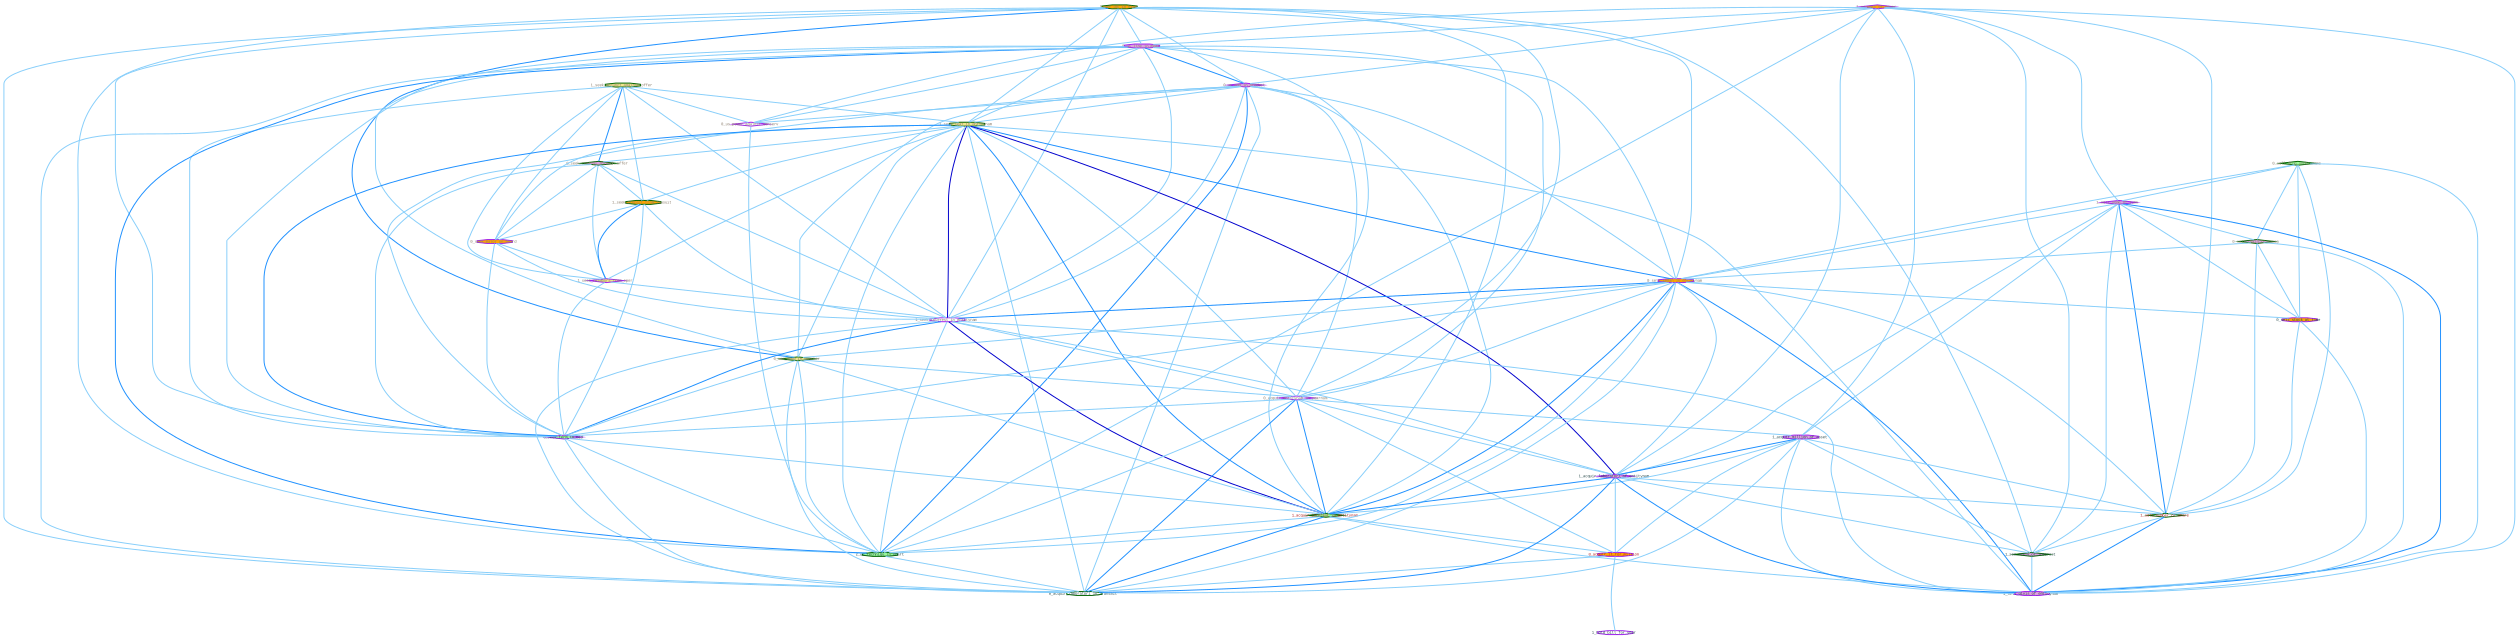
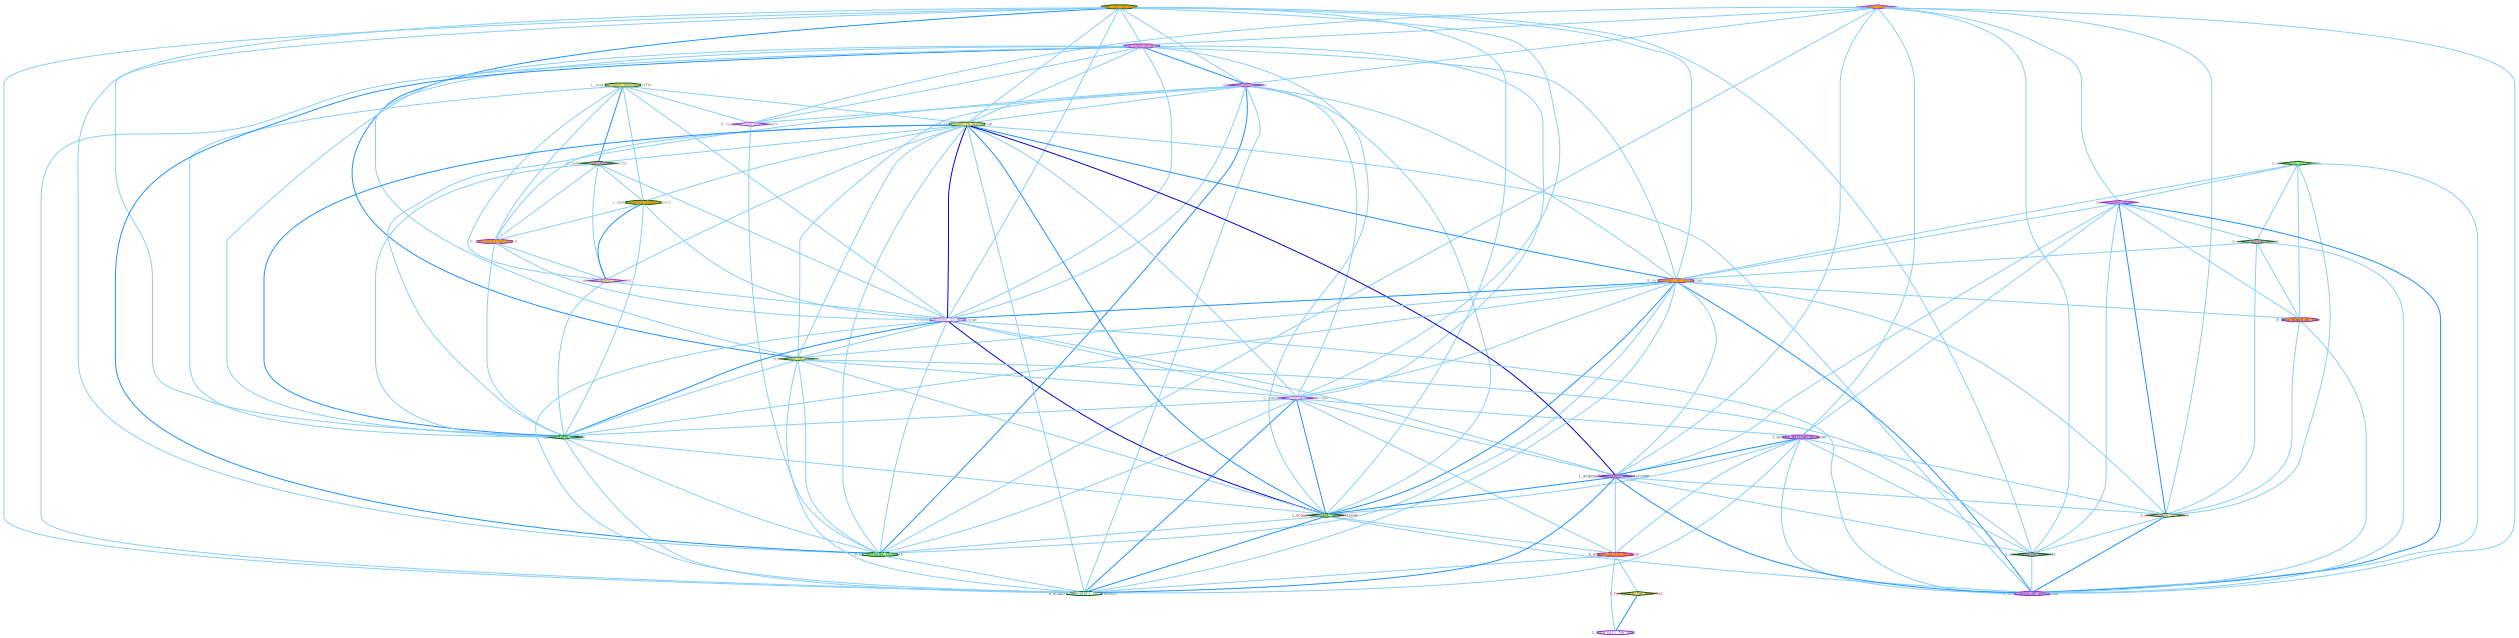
none -> (869, 340)
none -> (1436, 384)
(564, 437) -> (564, 437)
(880, 554) -> (880, 554)
none -> (1638, 594)
